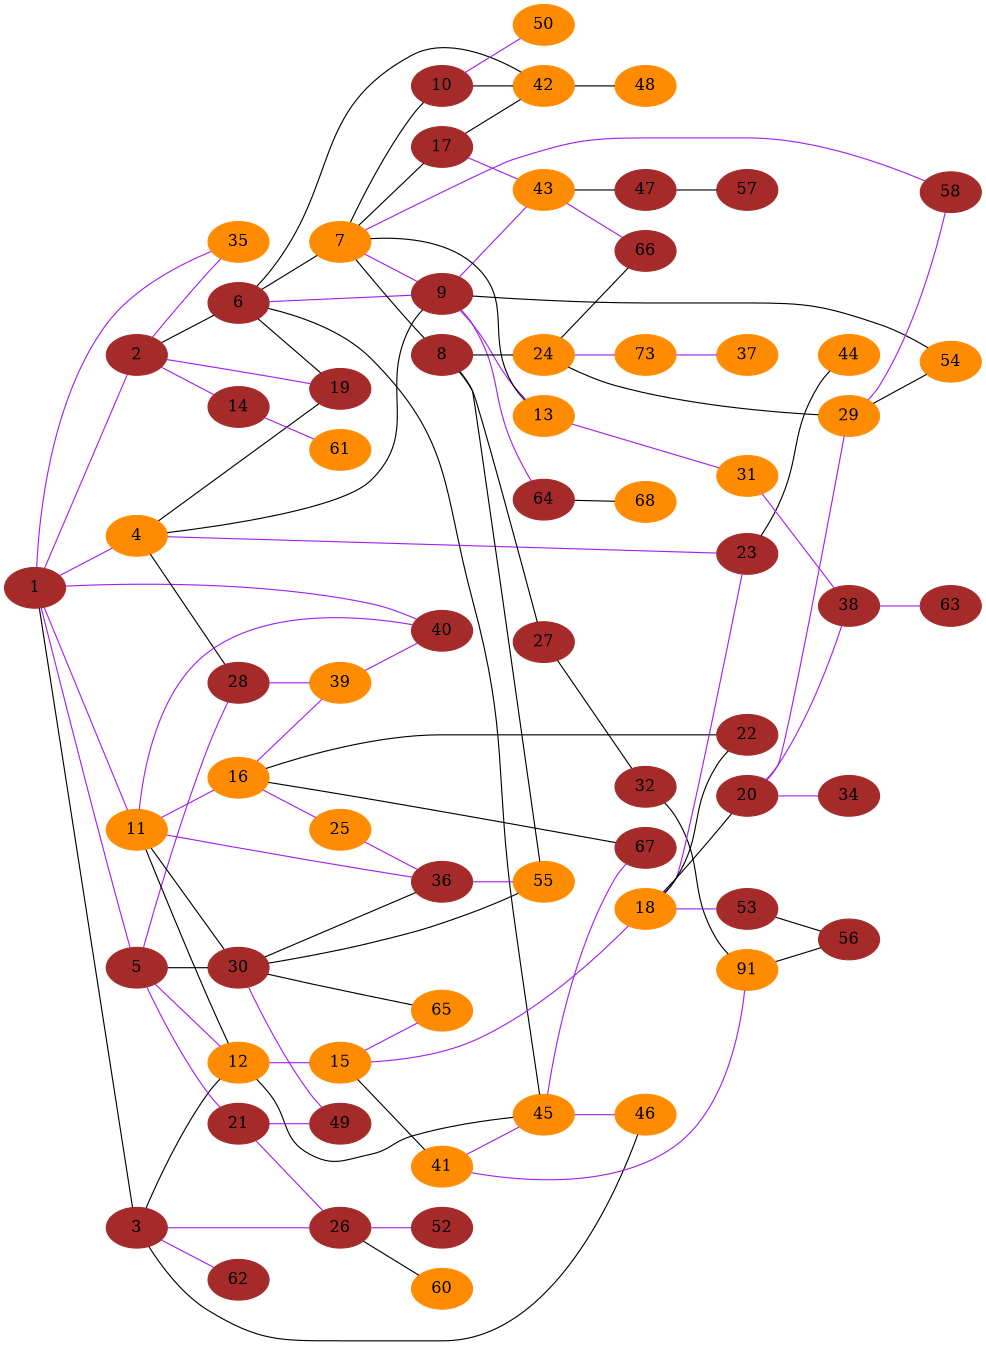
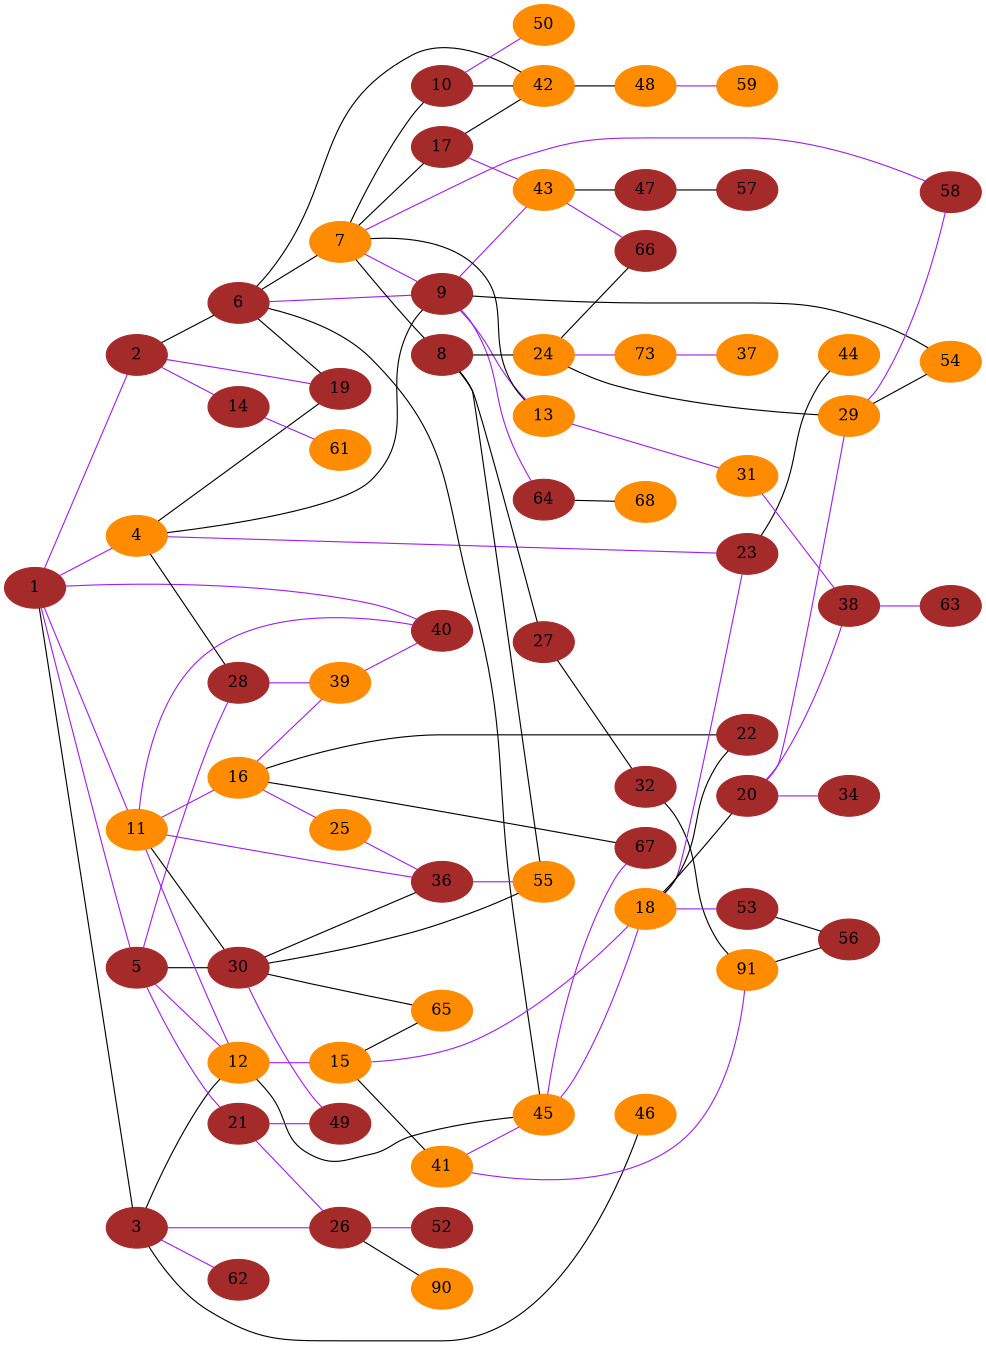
none -> (747, 86)
(239, 242) -> none
(186, 947) -> (186, 947)
(391, 1037) -> (391, 1037)
(595, 1115) -> (606, 1016)
(442, 1289) -> (442, 1289)
